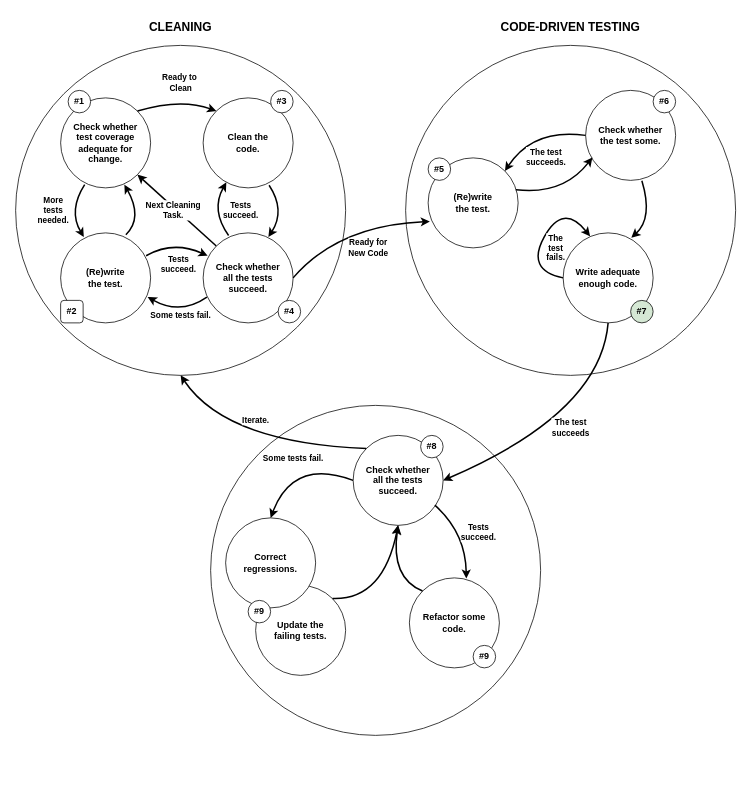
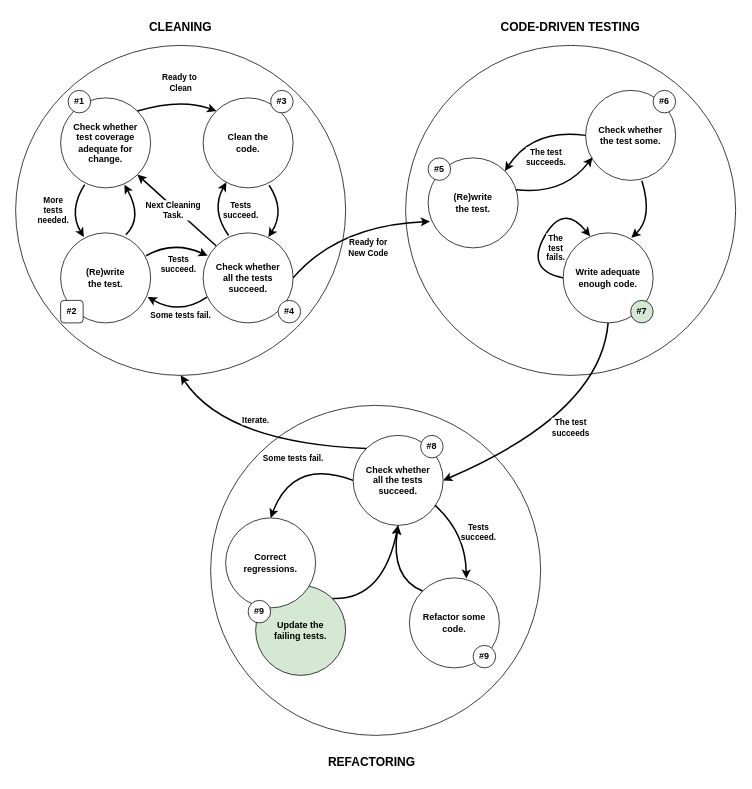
(300, 630) -> (300, 630)
none -> (372, 762)
